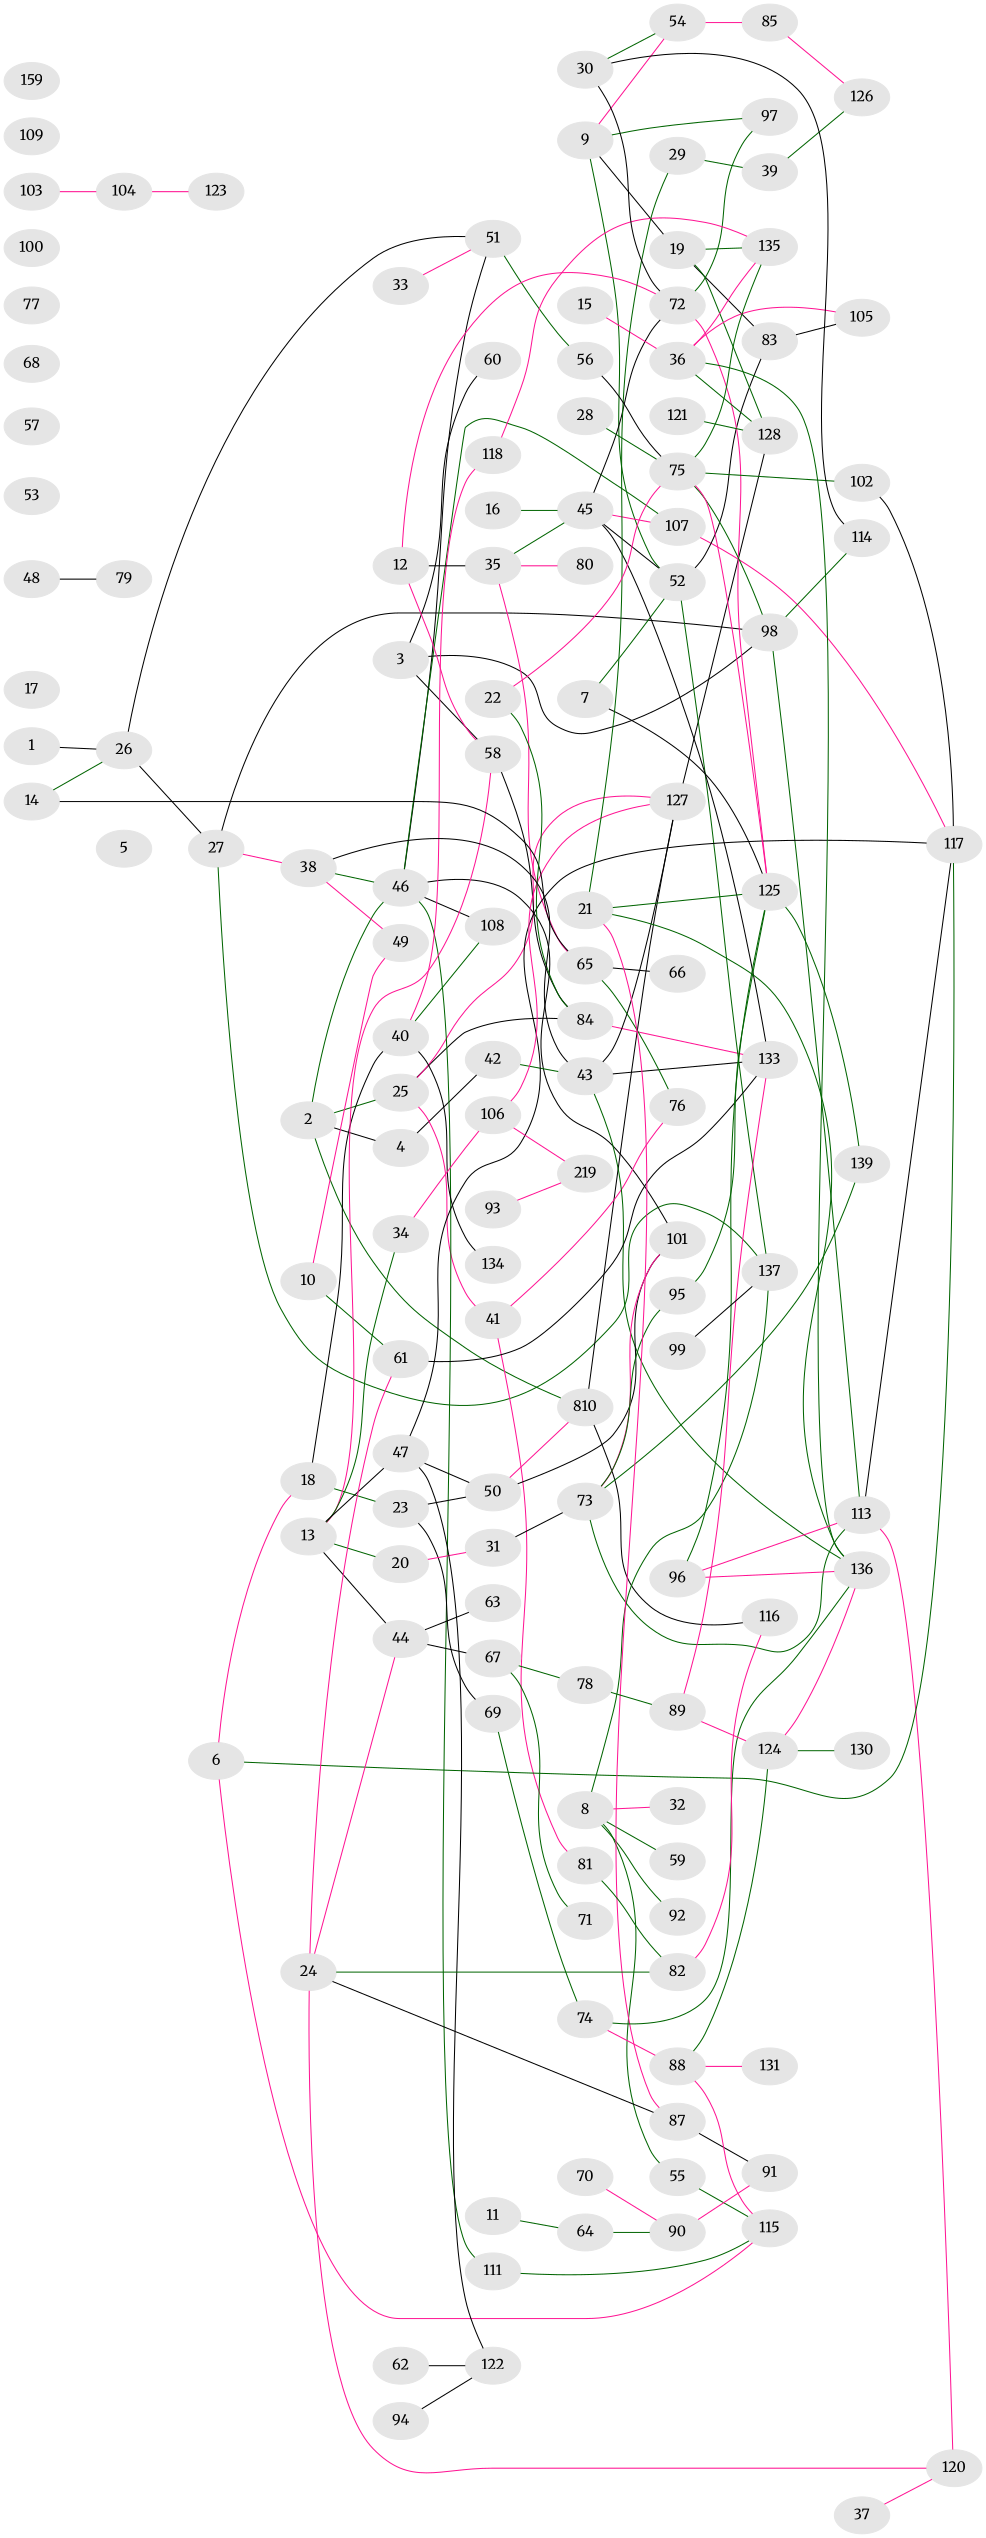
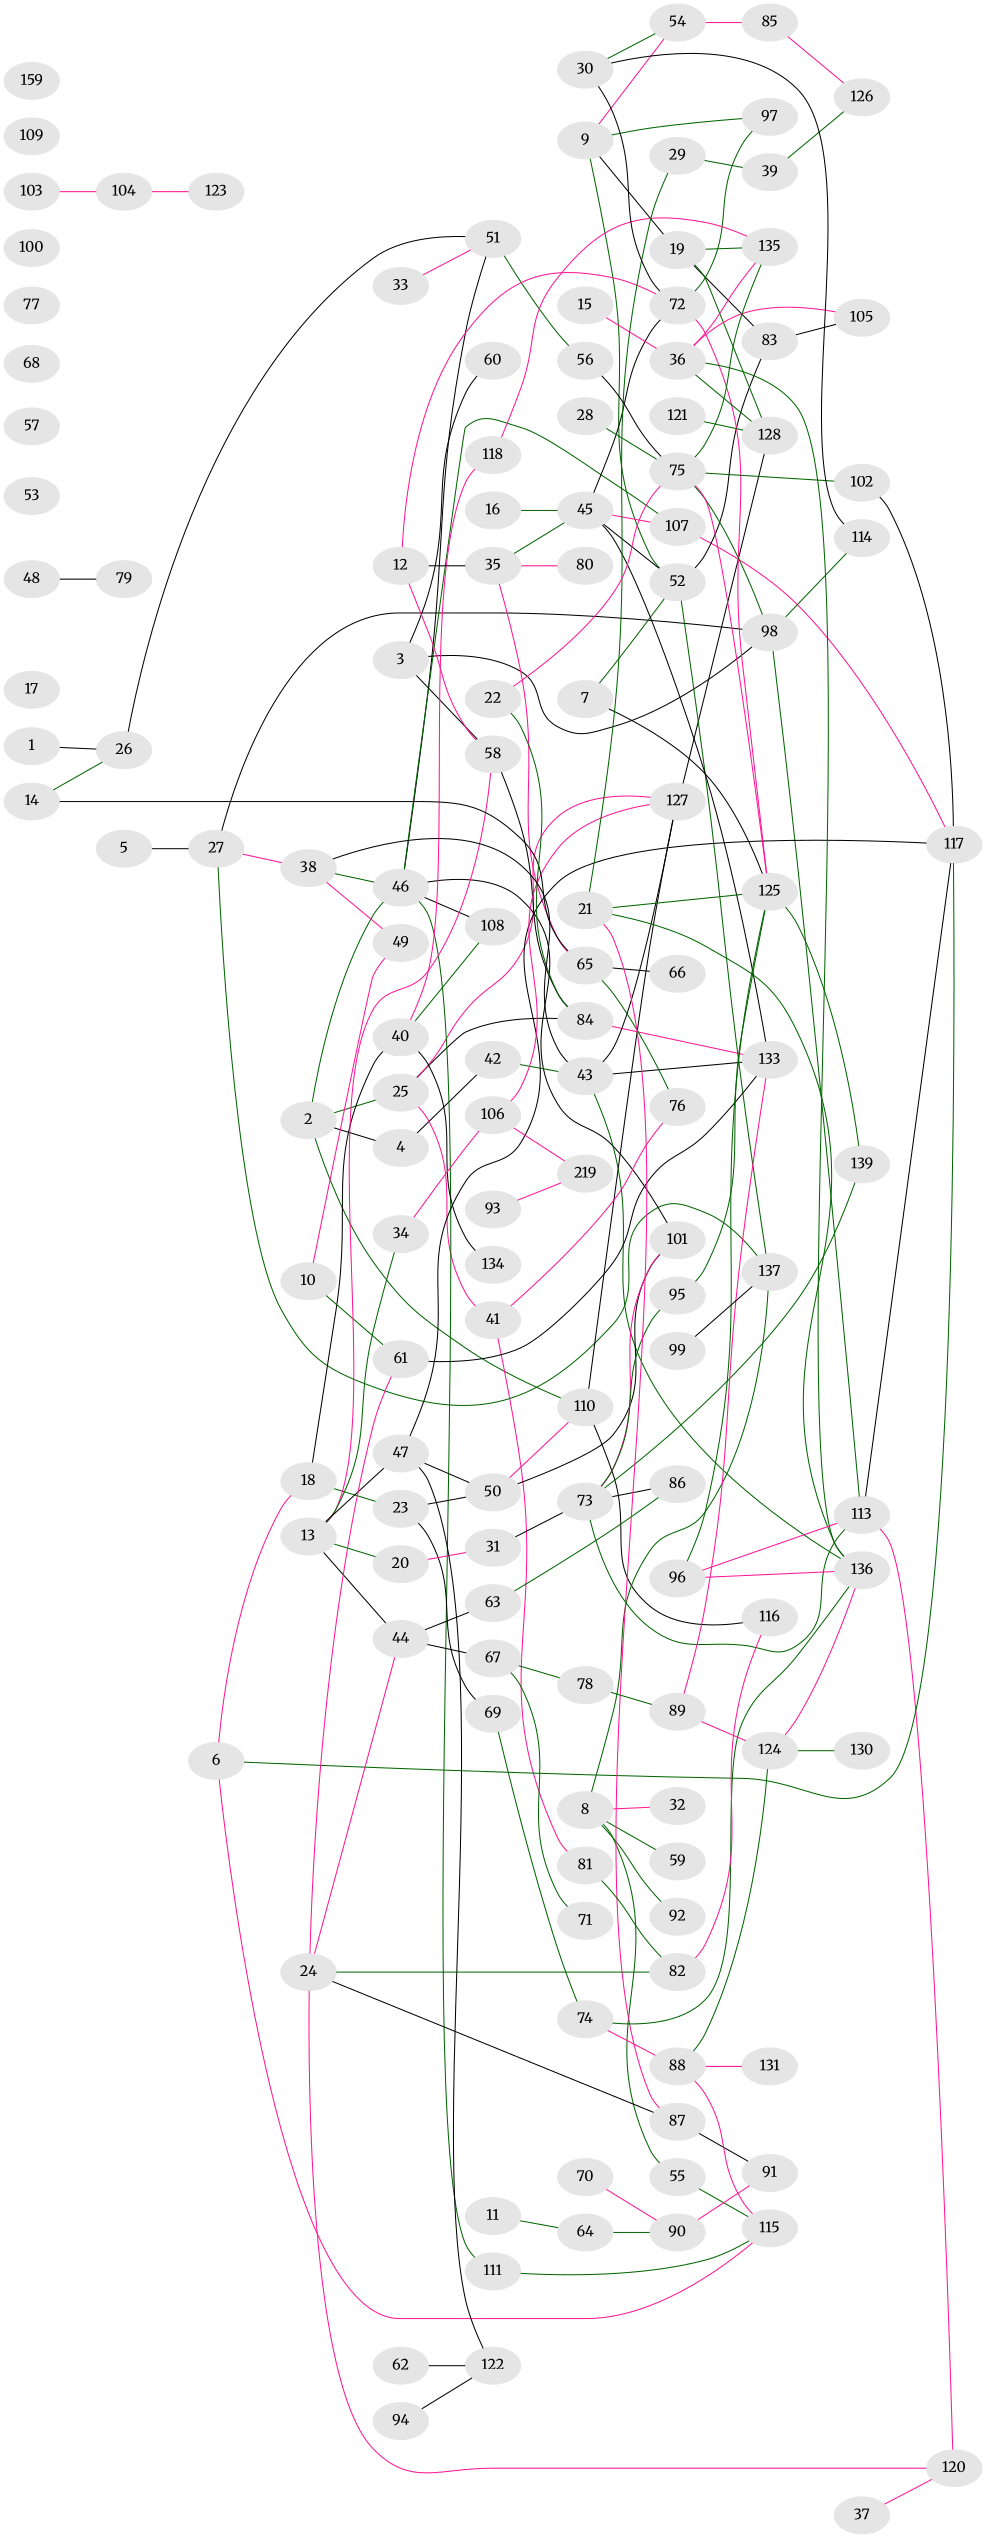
(166, 795) -> (170, 849)
(585, 1407) -> (585, 1407)
none -> (678, 1484)
